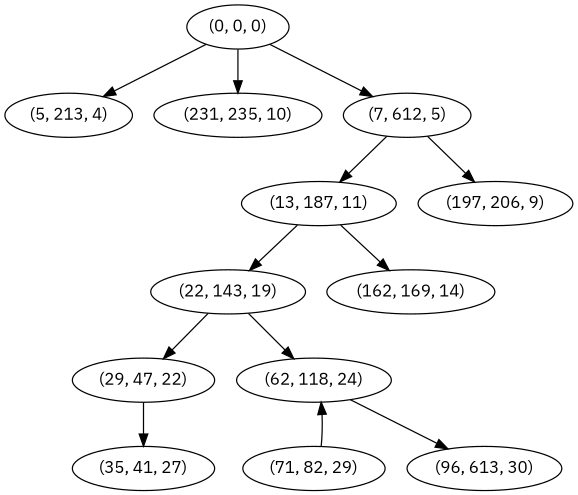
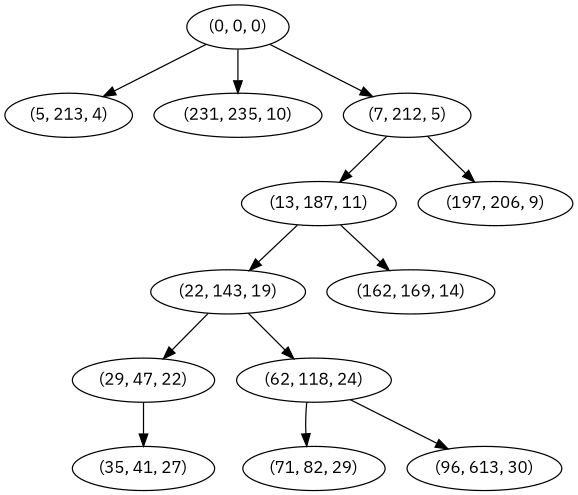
(407, 115) -> (407, 115)
(322, 430) -> (306, 418)
